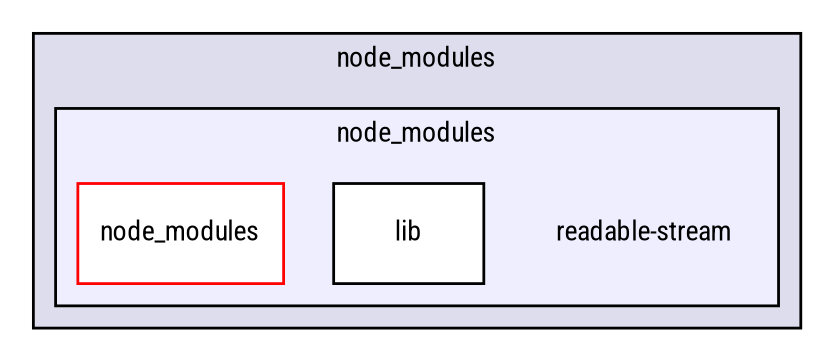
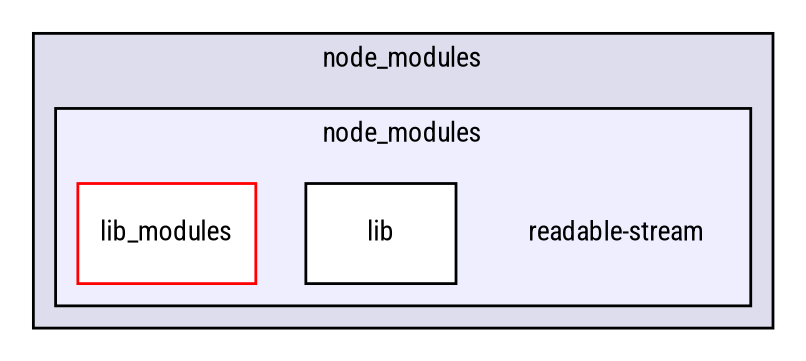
(181, 234) -> (167, 234)
